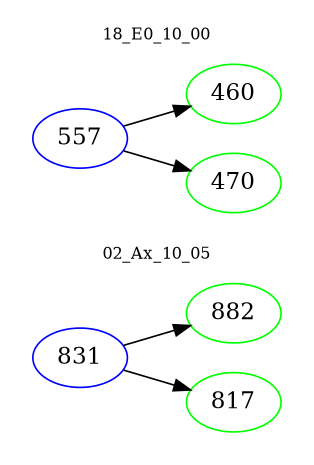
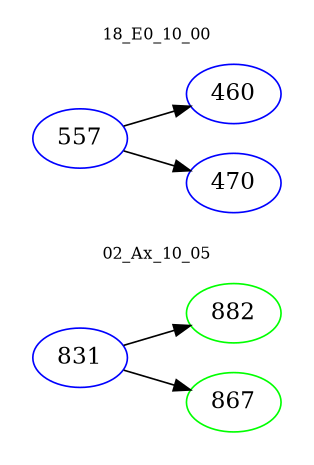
(234, 94) -> (234, 94)
(234, 183) -> (234, 183)
(234, 402) -> (234, 402)
